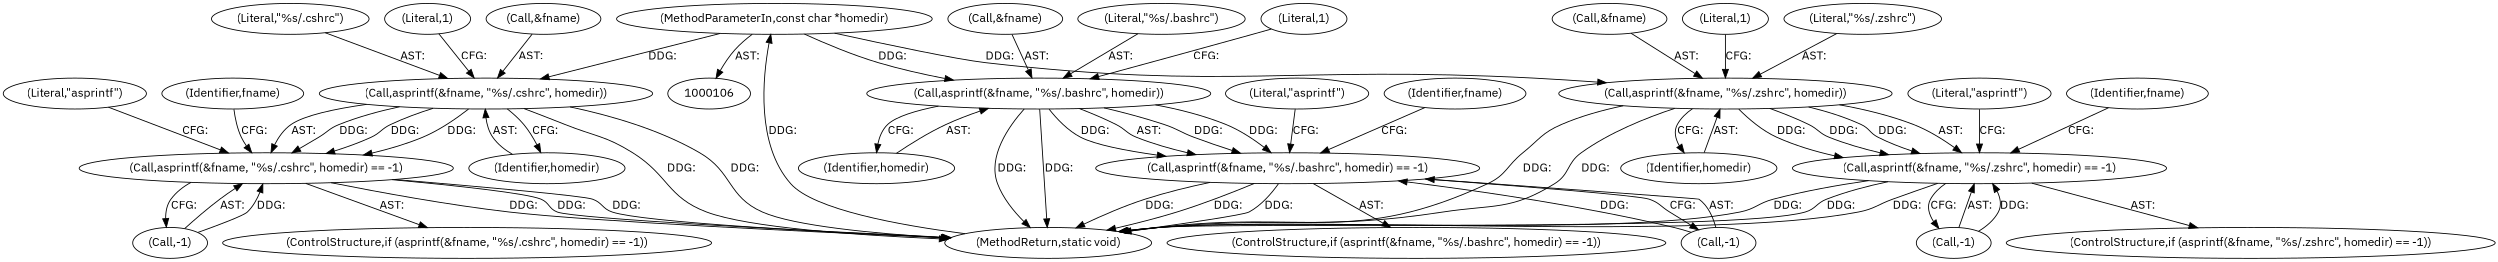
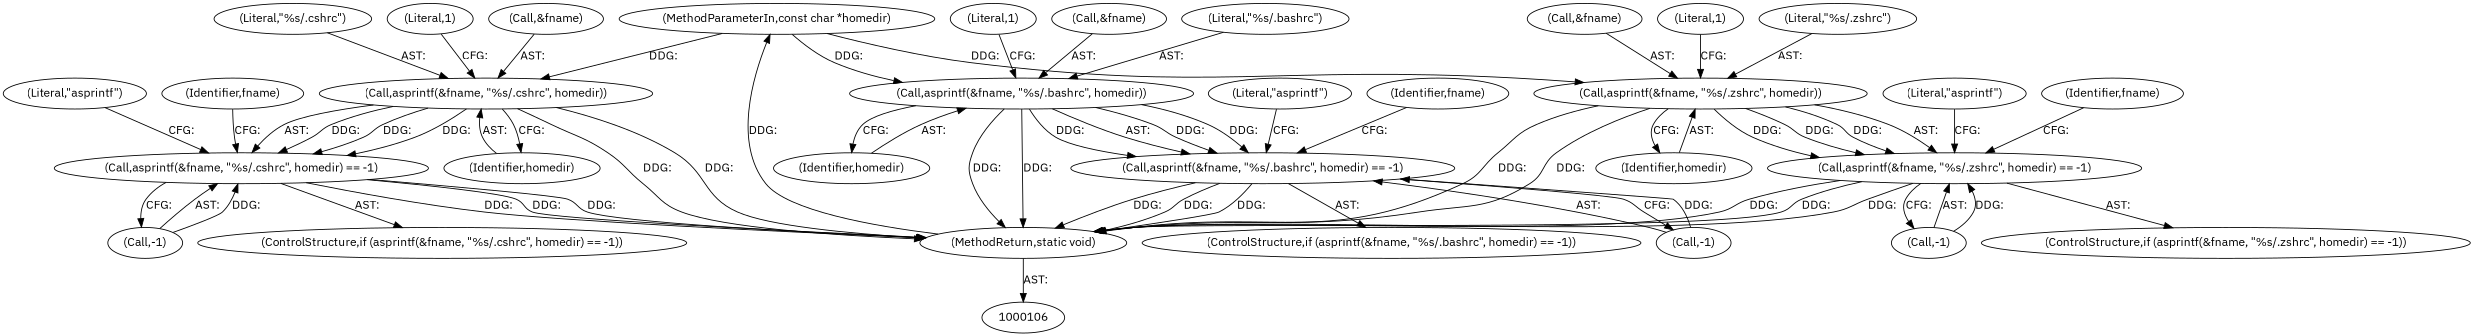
(734, 51) -> (1023, 276)
